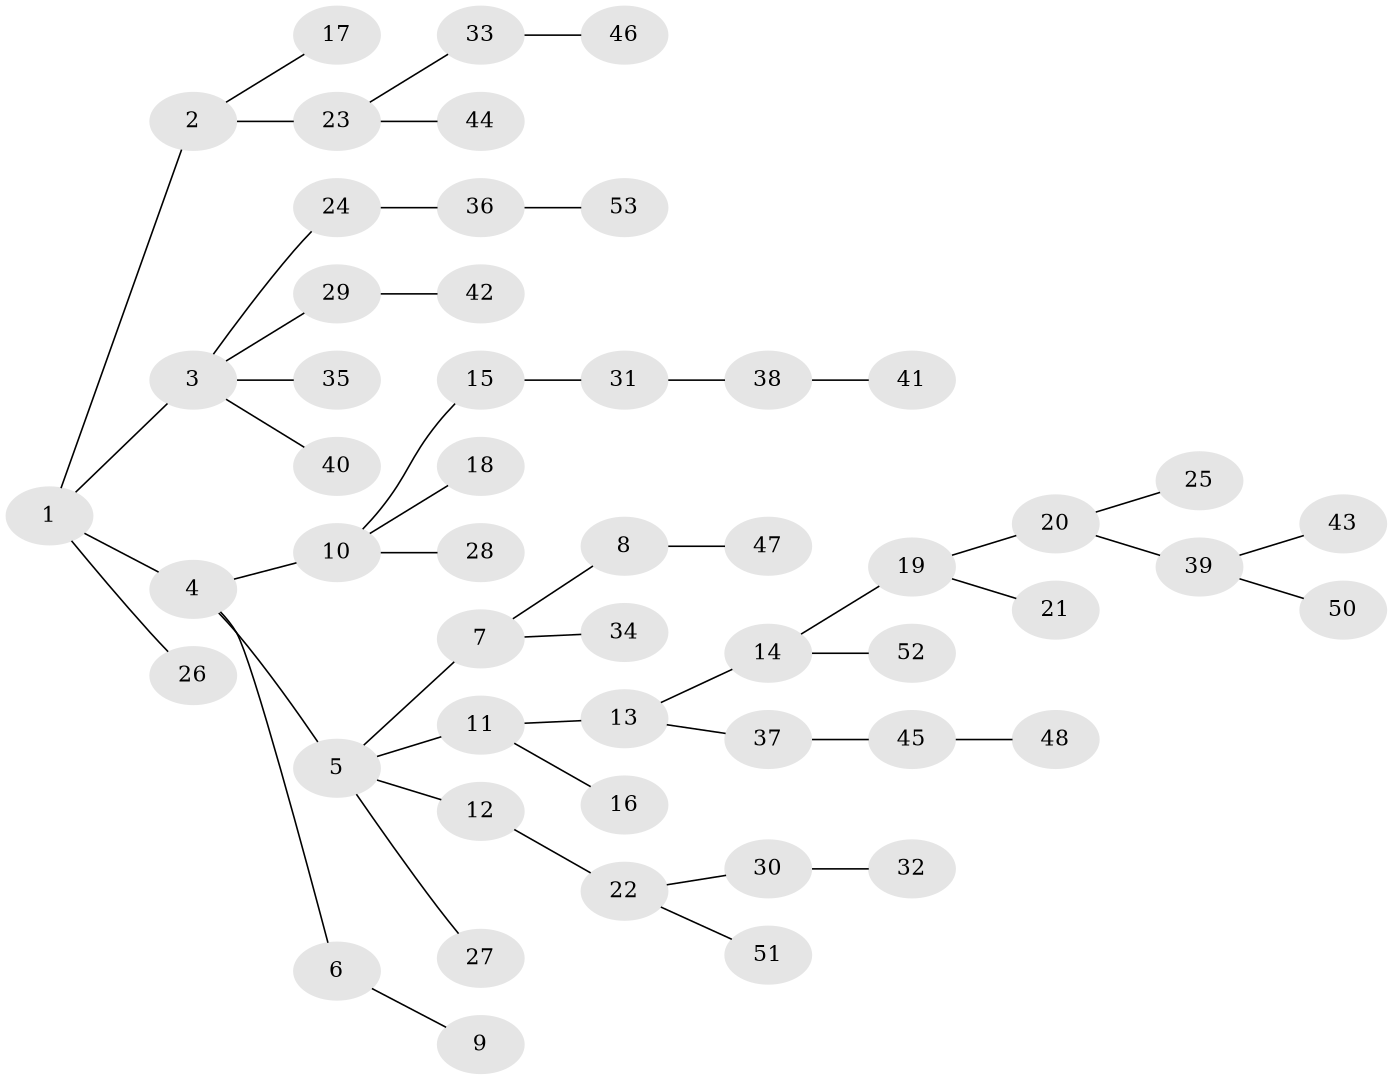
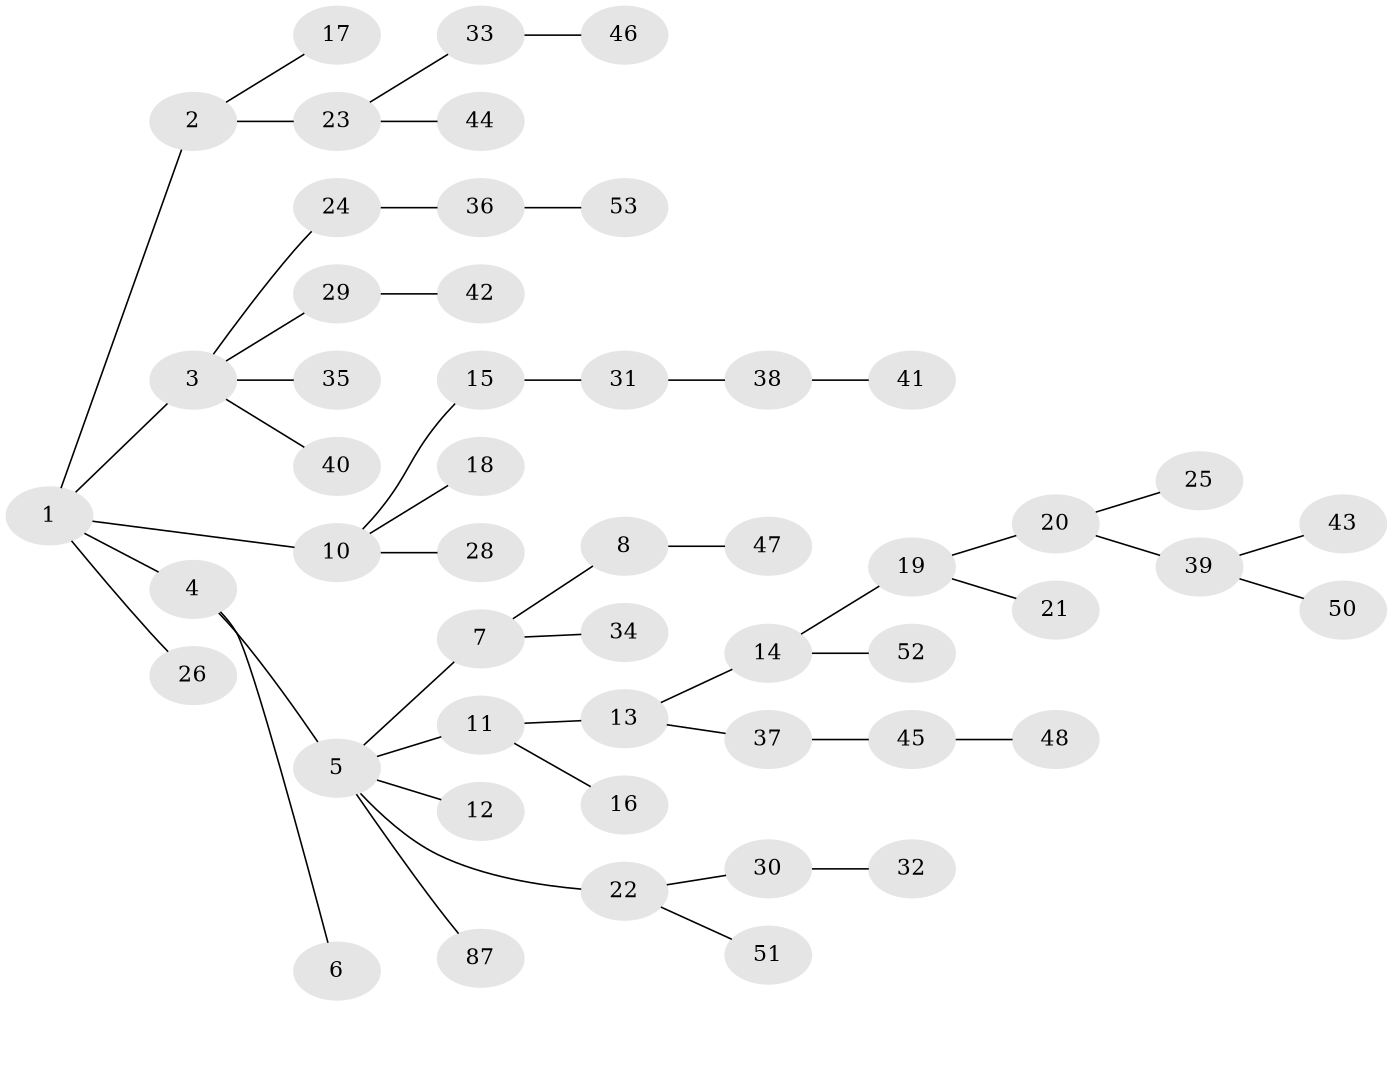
(265, 571) -> (193, 534)
(552, 851) -> (460, 864)
(481, 958) -> (481, 958)
(481, 1045) -> none
